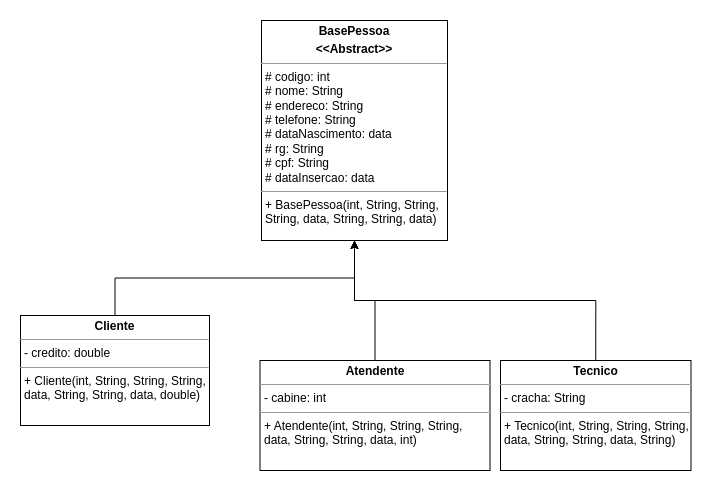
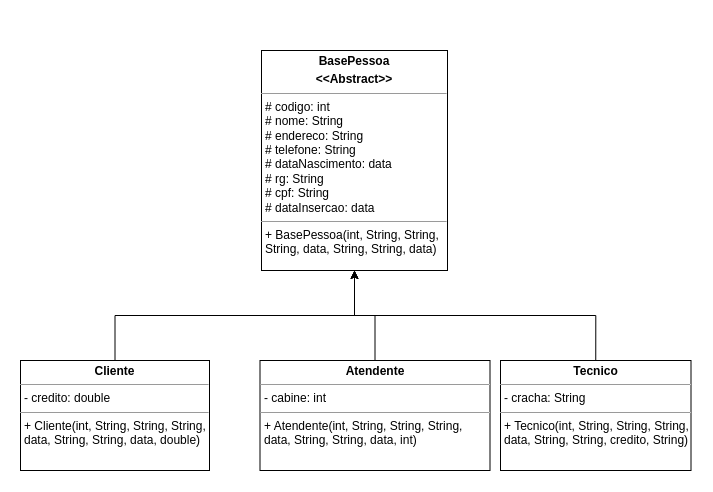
(355, 131) -> (355, 161)
(115, 371) -> (115, 416)
(597, 397) -> (597, 397)
